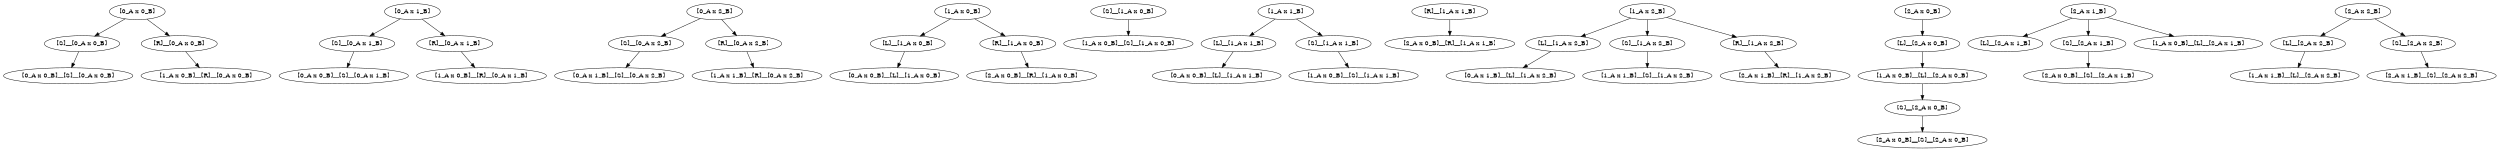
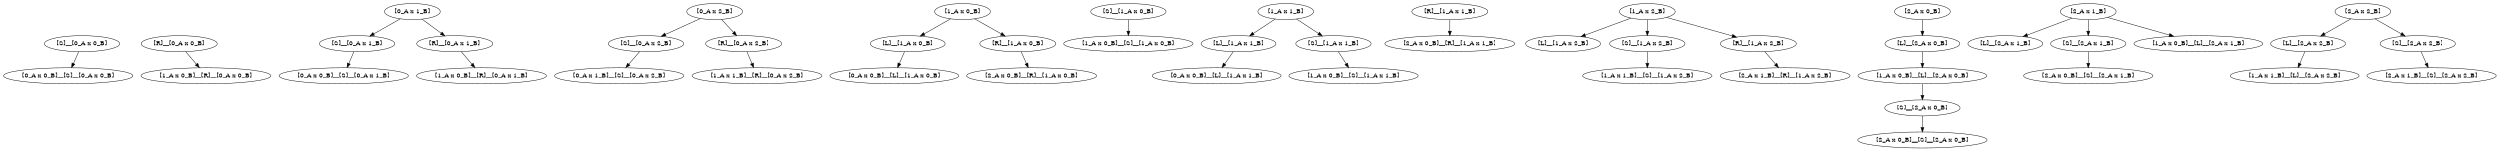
(137, 12) -> none
(1510, 76) -> none
